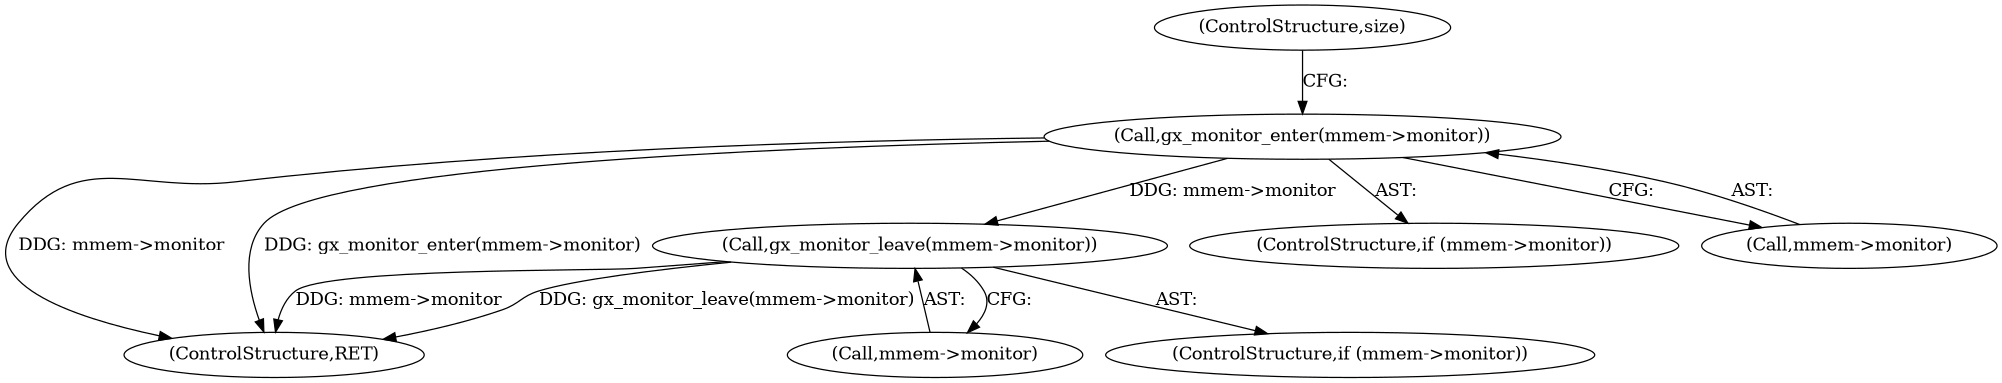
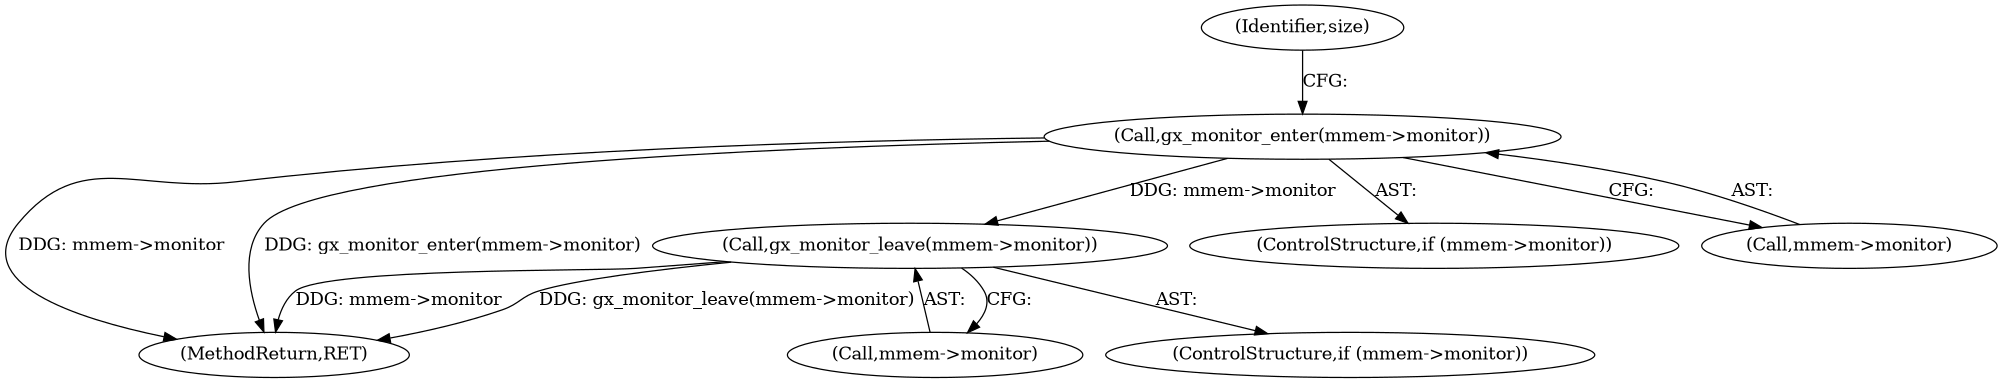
(1303, 28) -> (1303, 28)
(274, 355) -> (274, 355)
